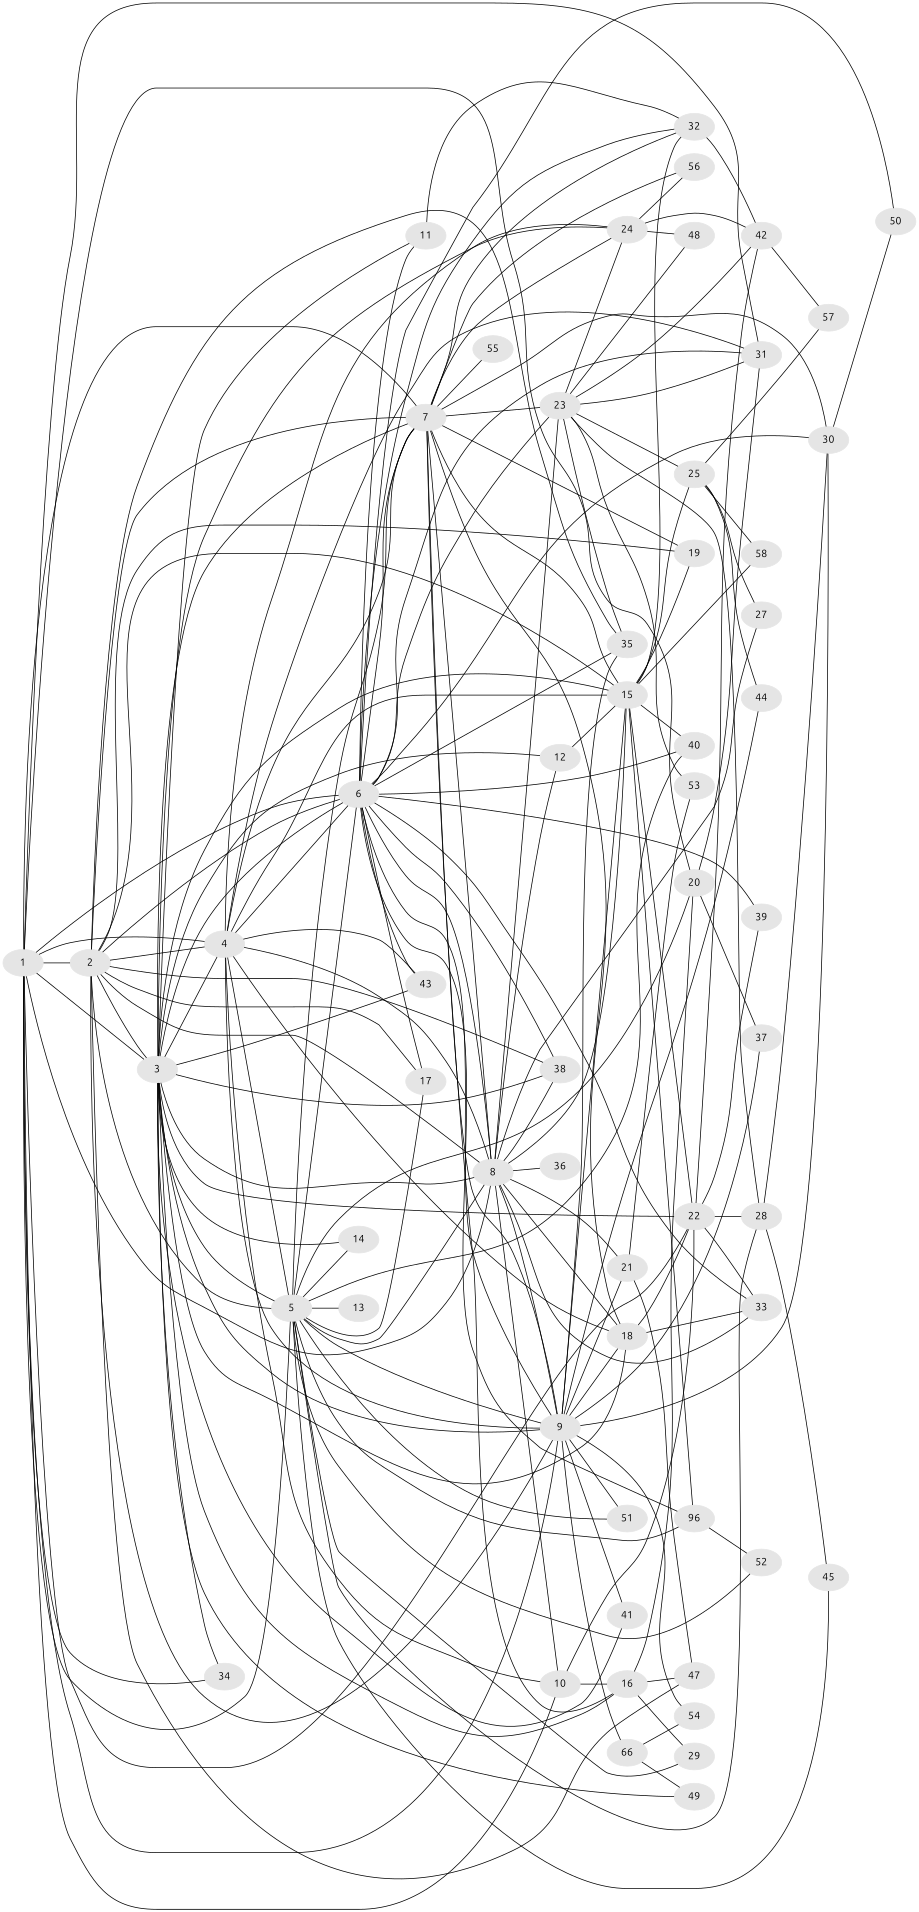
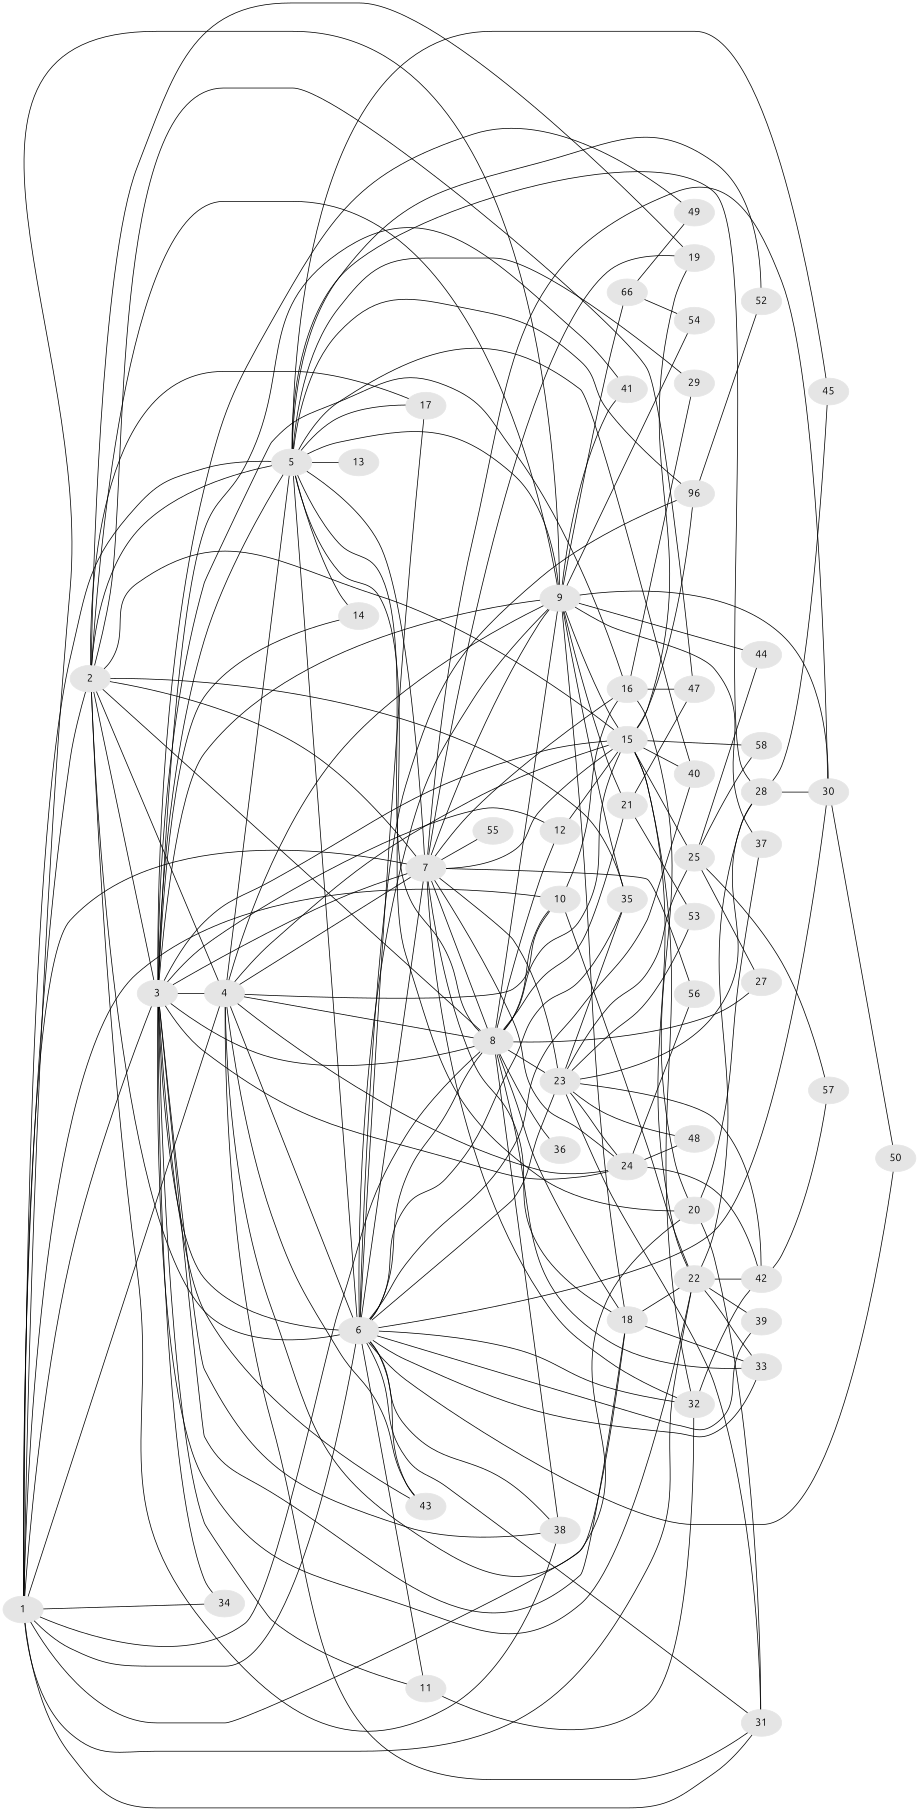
(627, 1519) -> none
